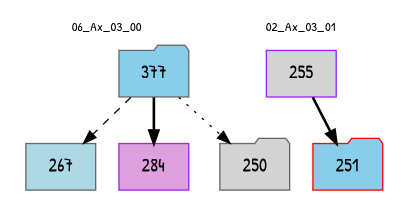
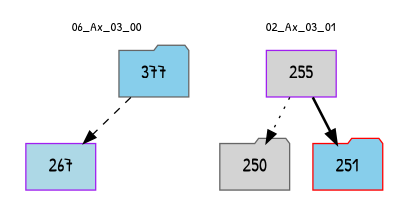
(191, 108) -> (281, 114)
(61, 167) -> (61, 167)
(154, 167) -> none
